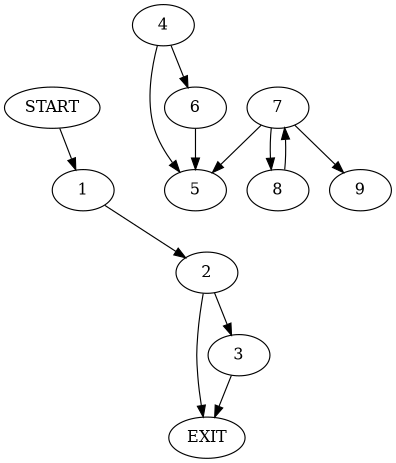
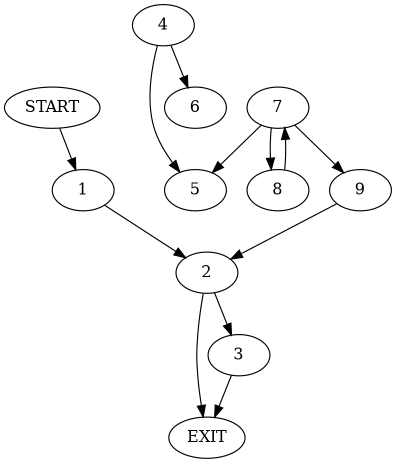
(195, 143) -> none
none -> (289, 229)
